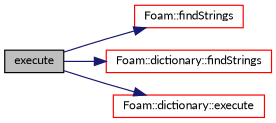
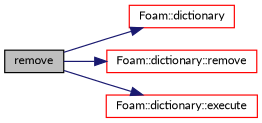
(189, 17) -> (182, 17)
(34, 61) -> (34, 61)
(189, 61) -> (182, 61)
